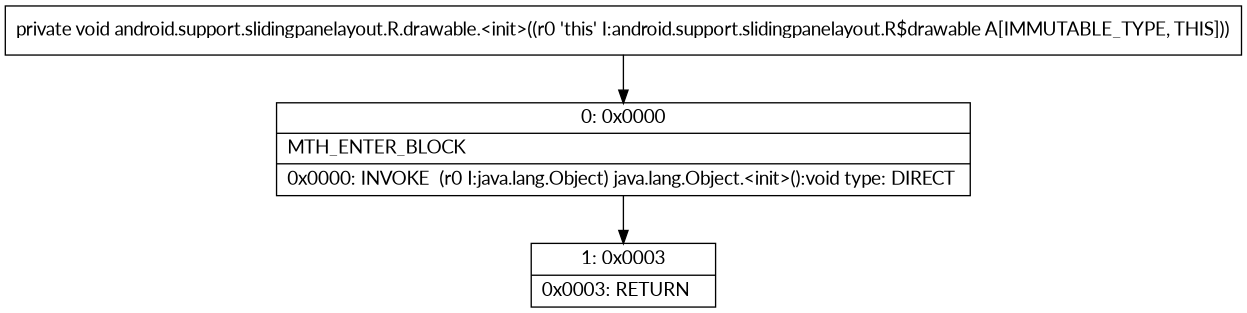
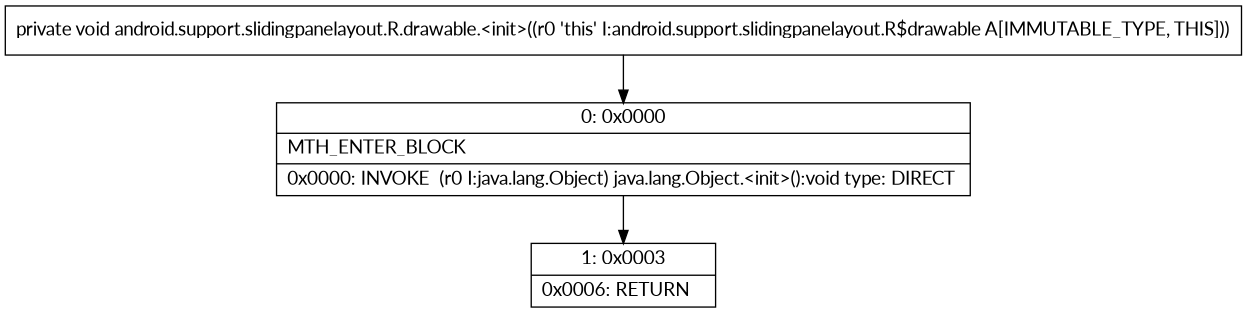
(623, 290) -> (623, 290)
